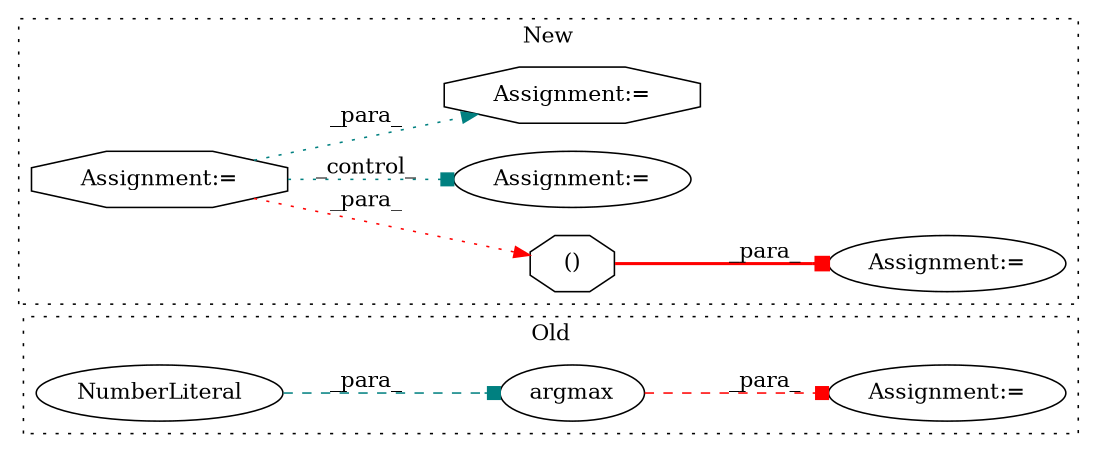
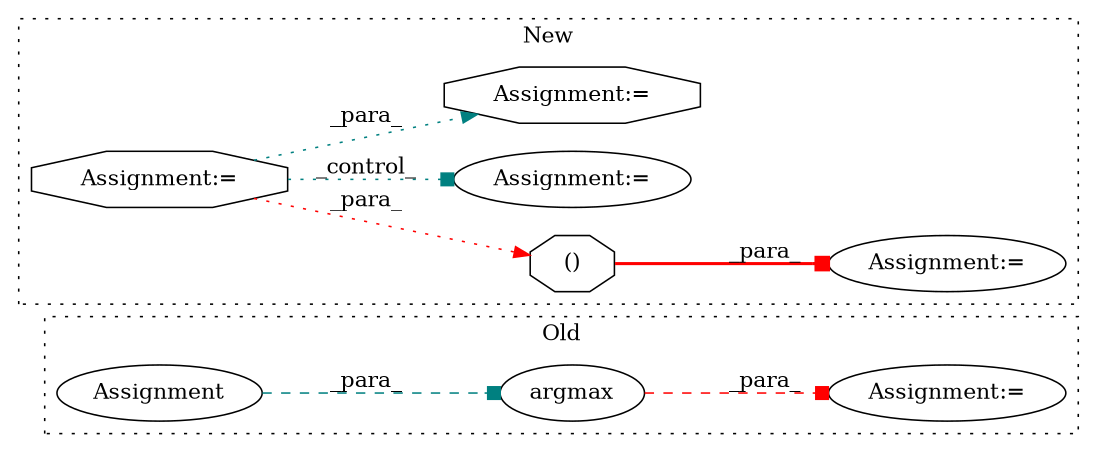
(160, 393) -> (160, 393)
